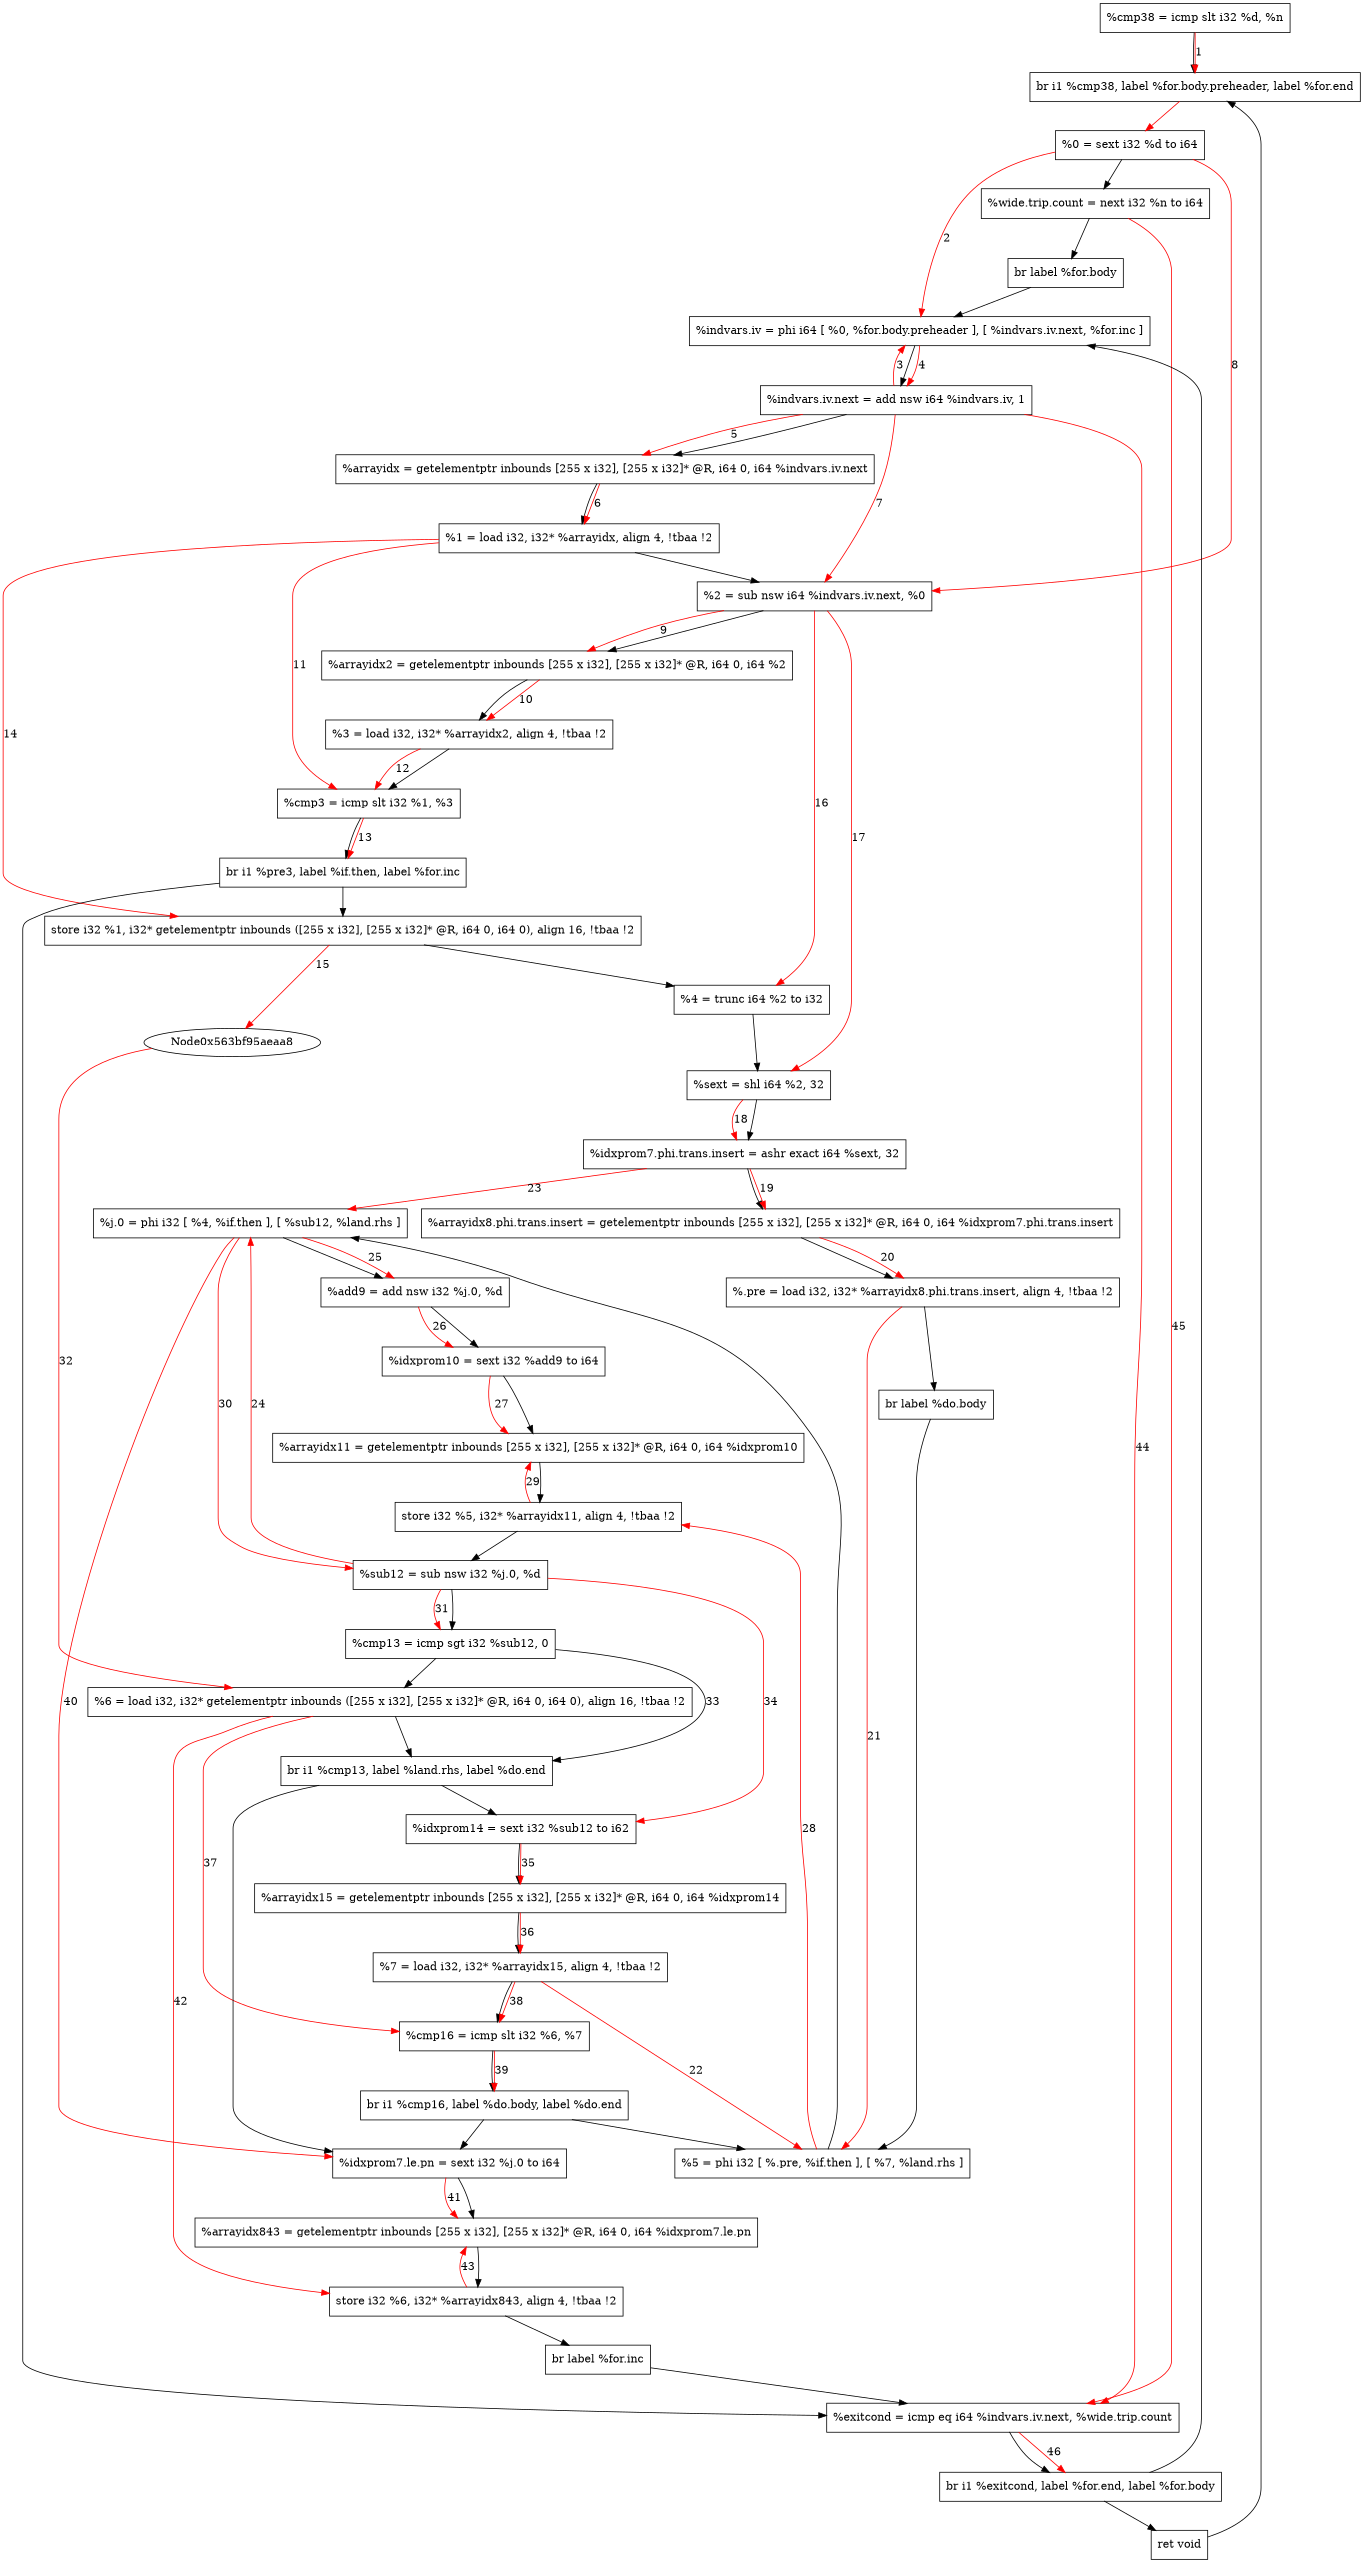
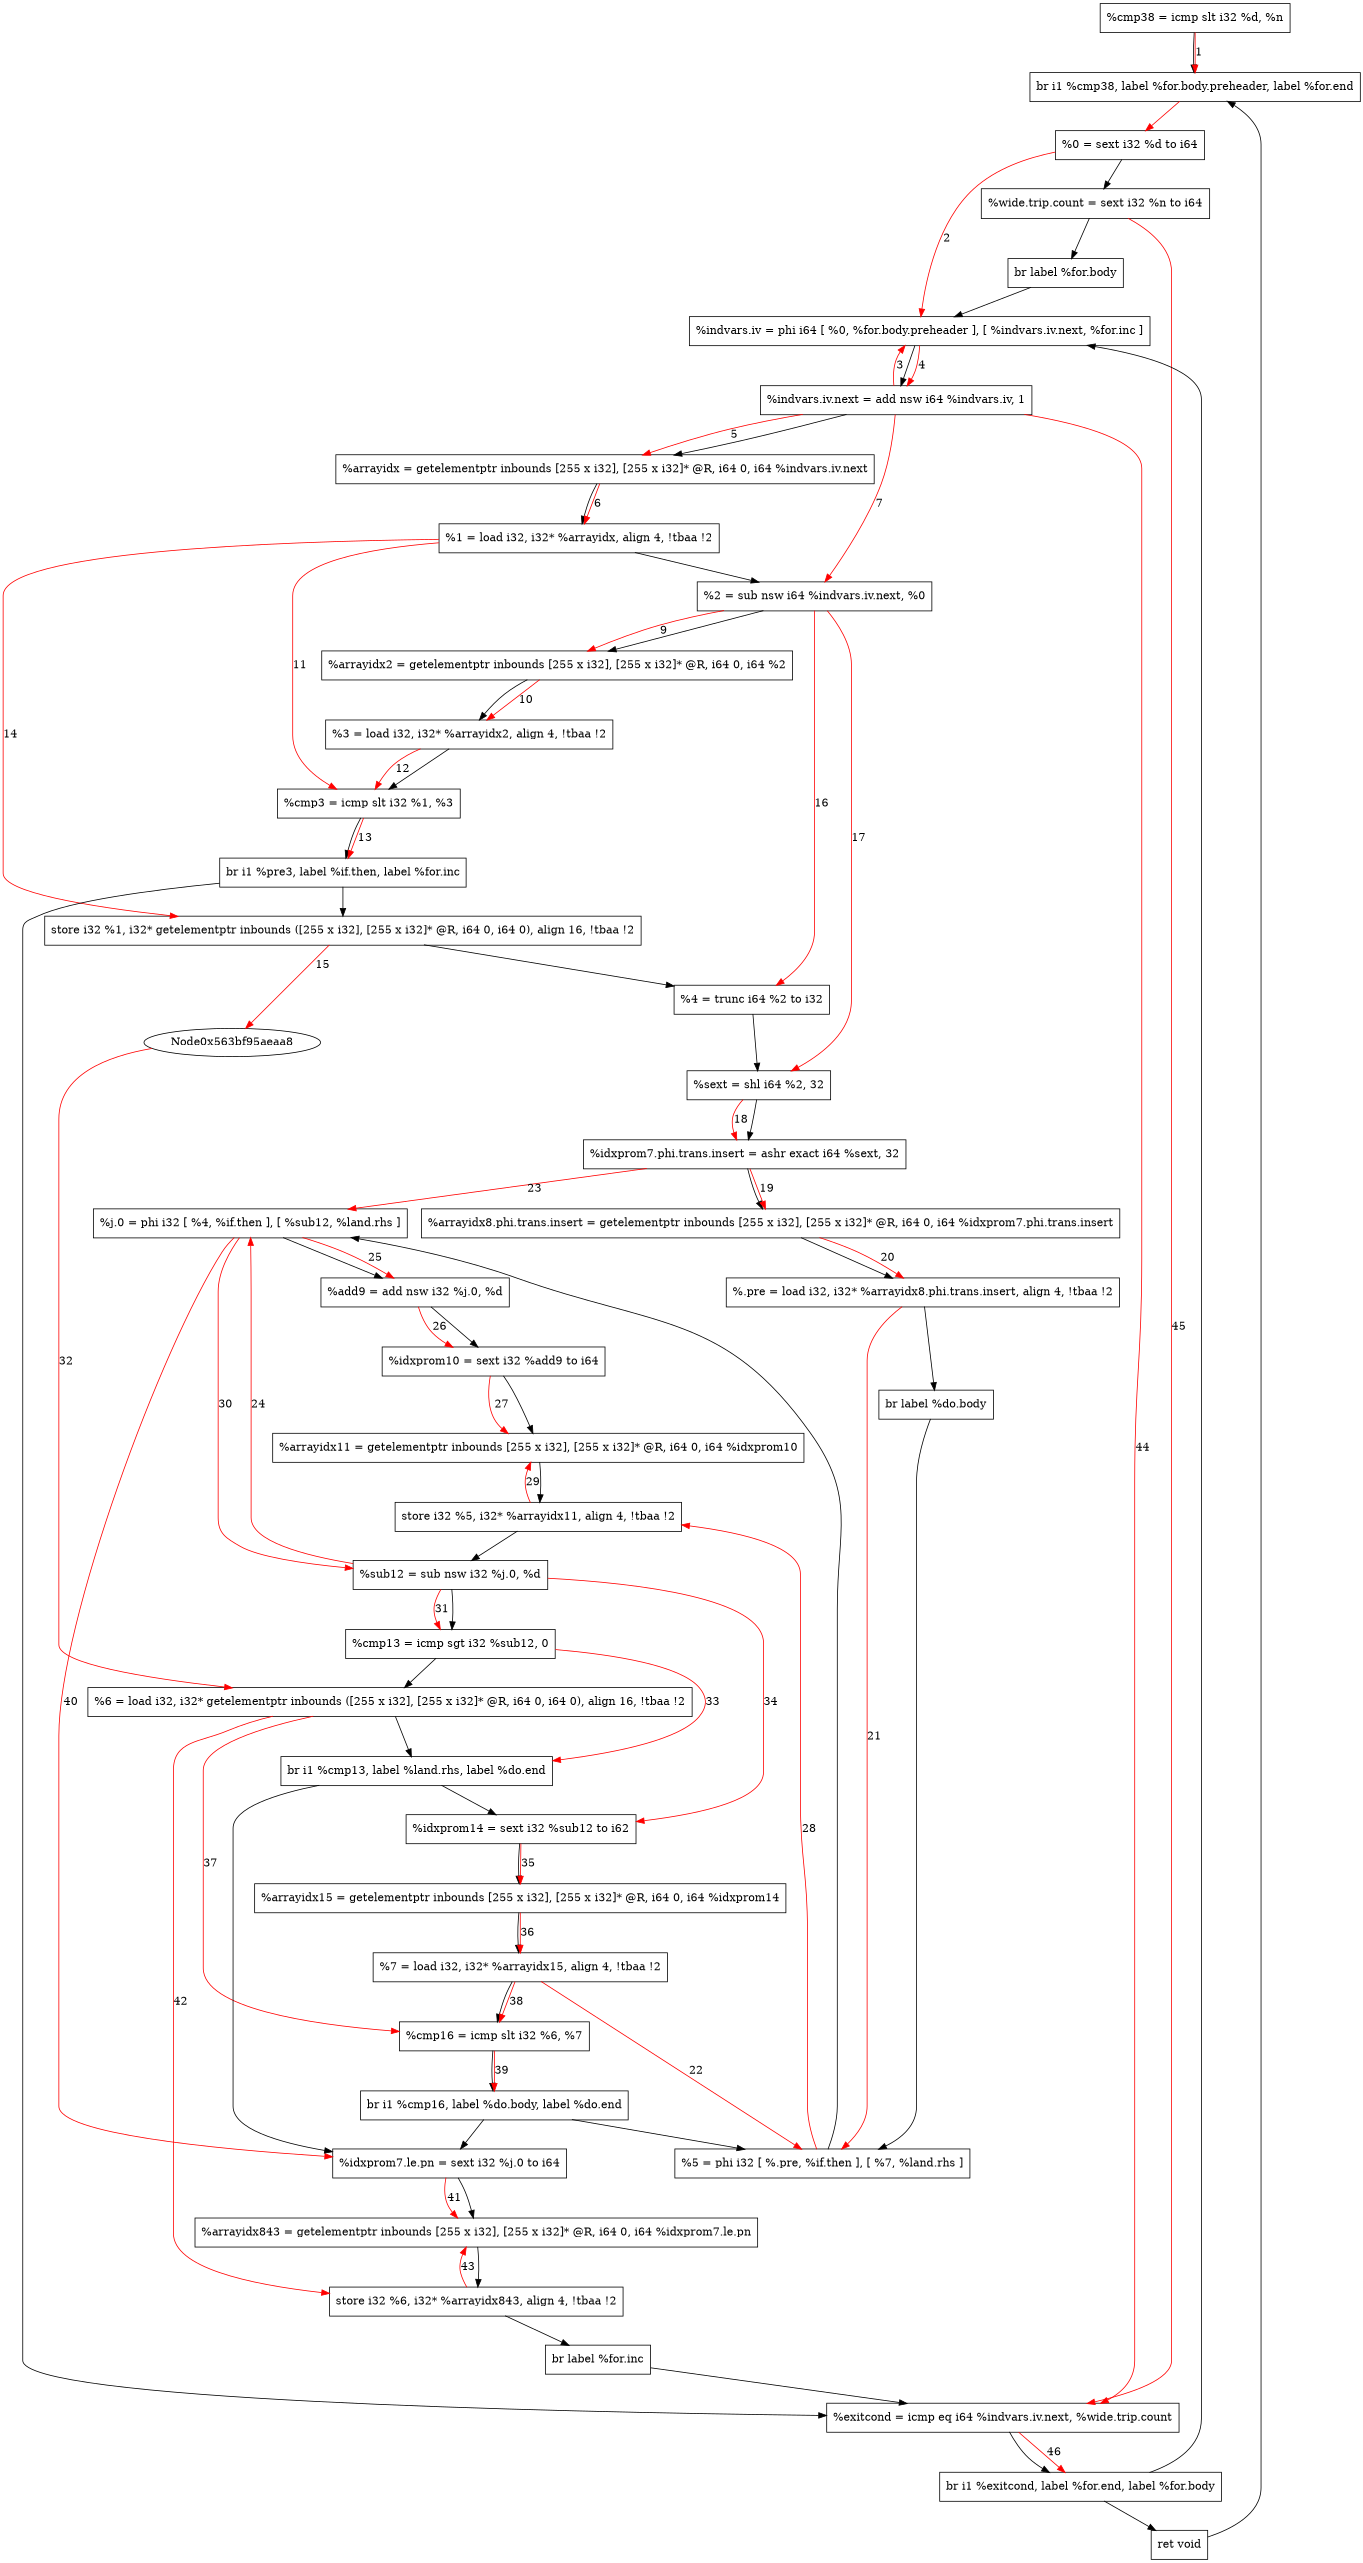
(1095, 204) -> (1095, 204)
(1231, 490) -> none
(705, 1700) -> (705, 1700)
